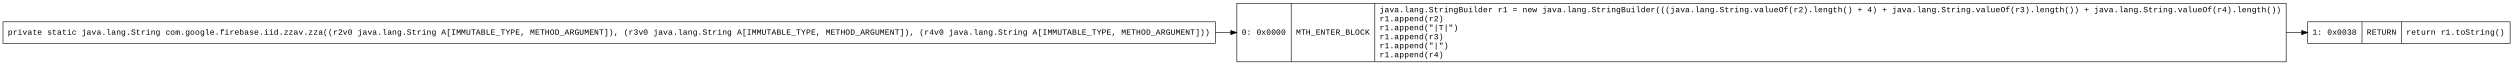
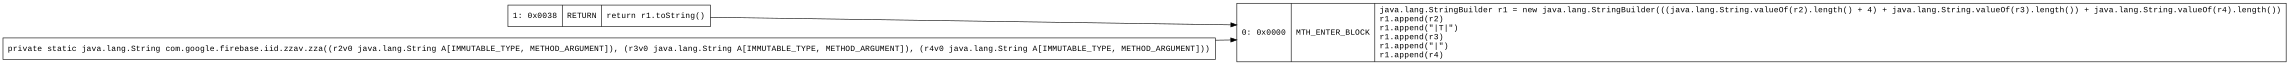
(2294, 33) -> (971, 21)
